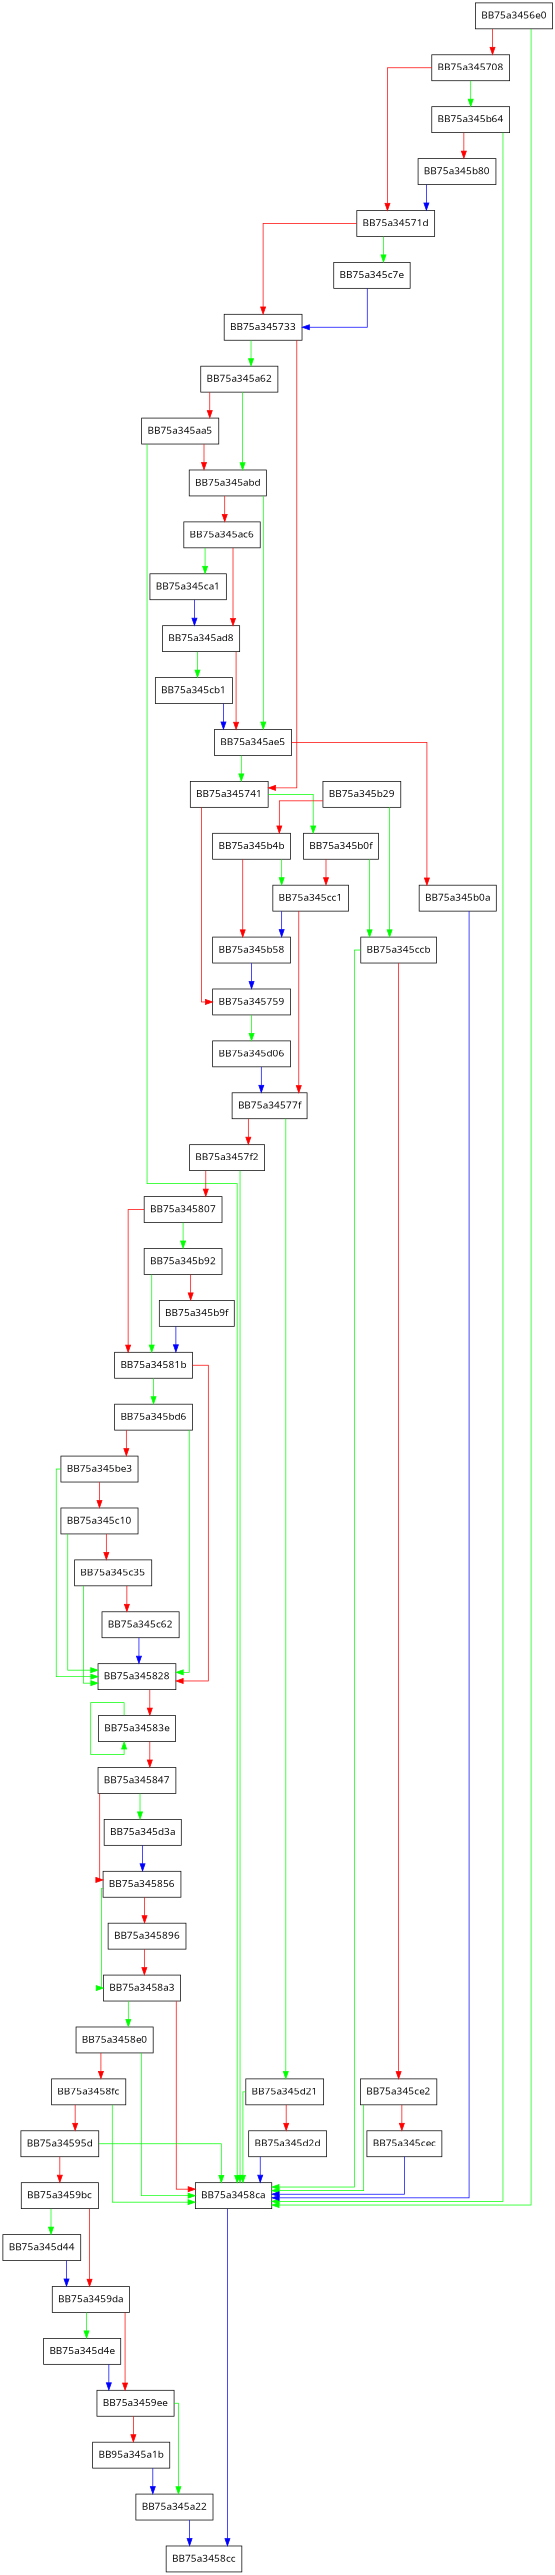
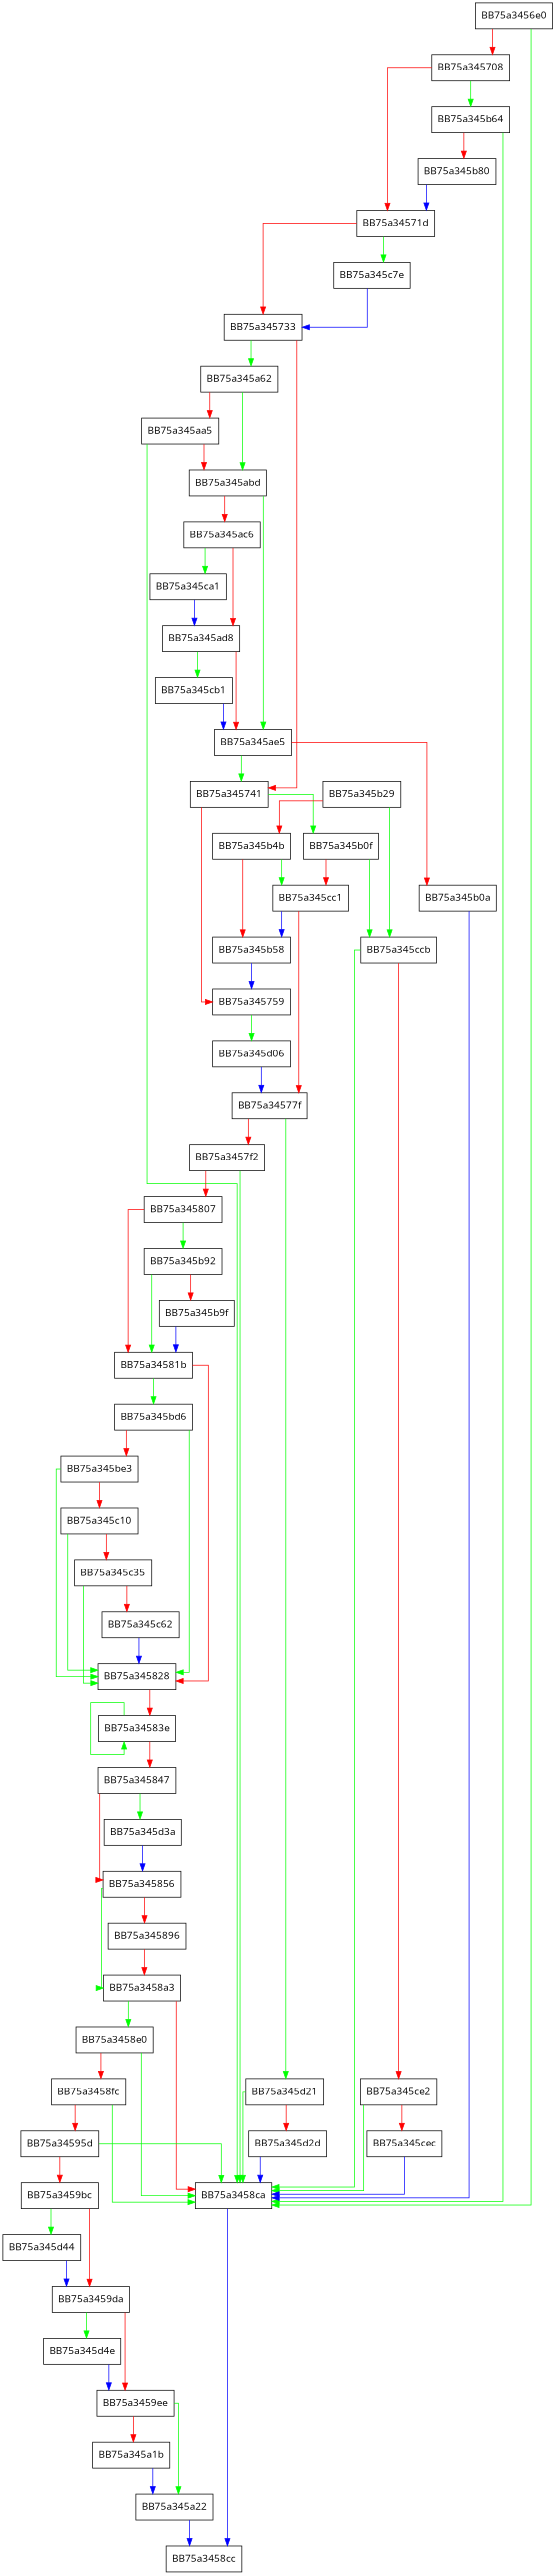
(131, 2455) -> (131, 2455)
